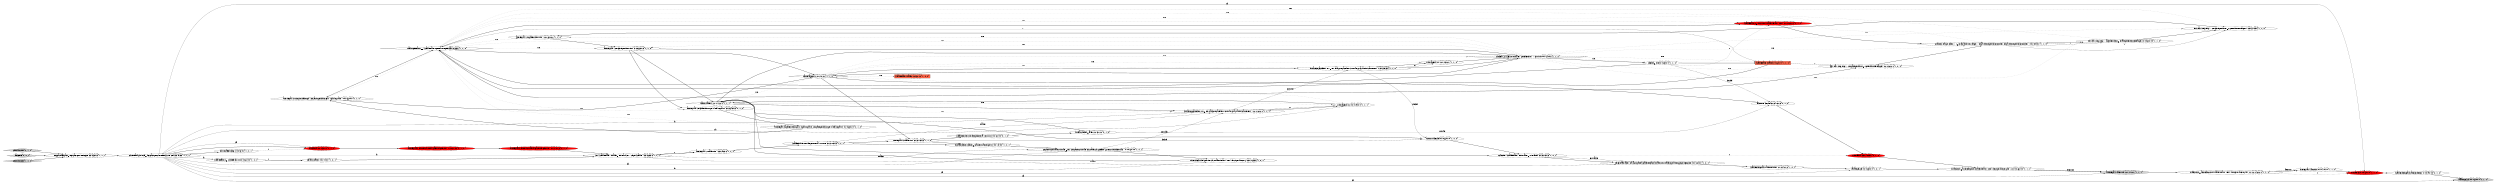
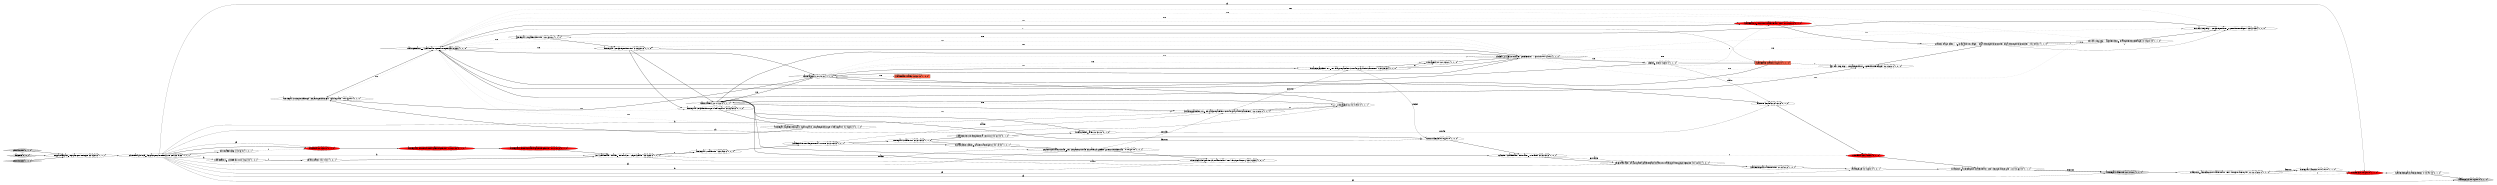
(1730, 81) -> (1730, 81)
(1091, 87) -> (1091, 87)
(865, 108) -> (768, 91)
(1164, 140) -> (1164, 140)
